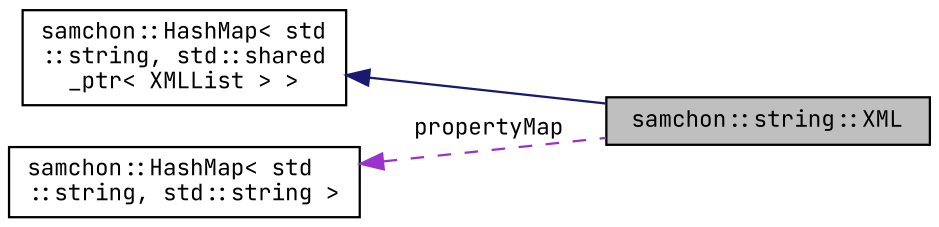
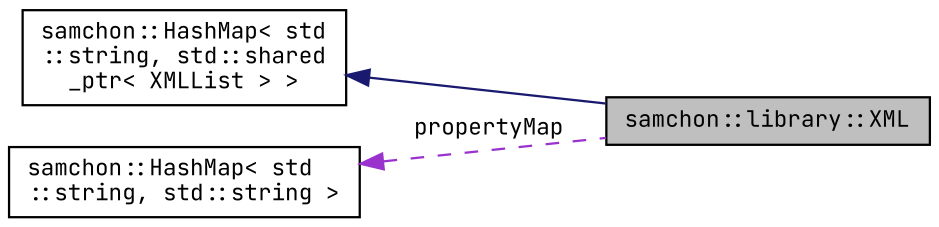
(768, 121) -> (768, 121)
